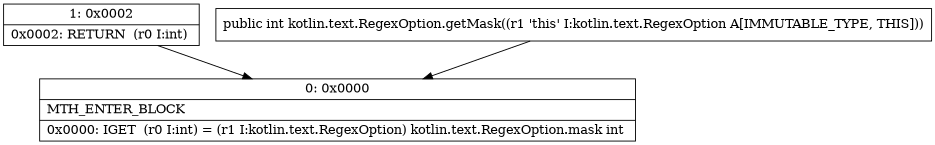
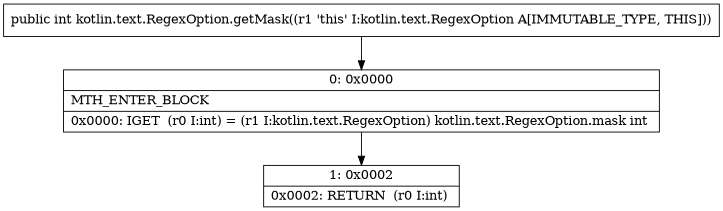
(201, 61) -> (361, 144)
